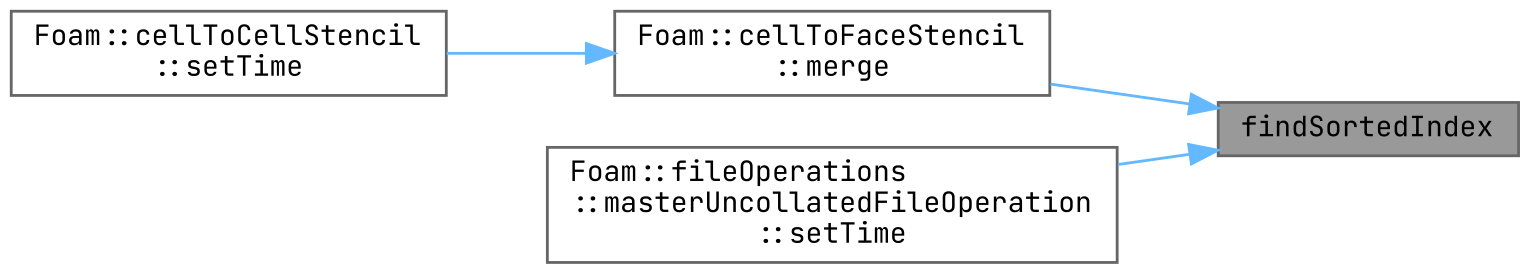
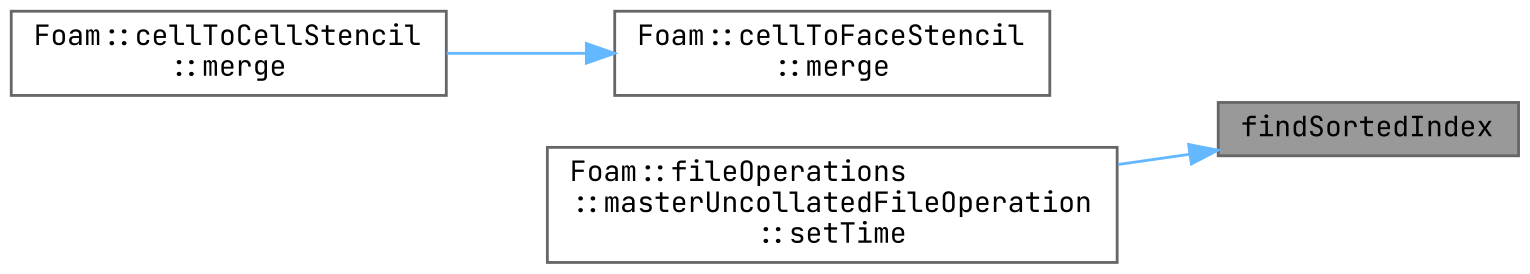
(229, 53) -> (229, 53)
(1120, 94) -> none
